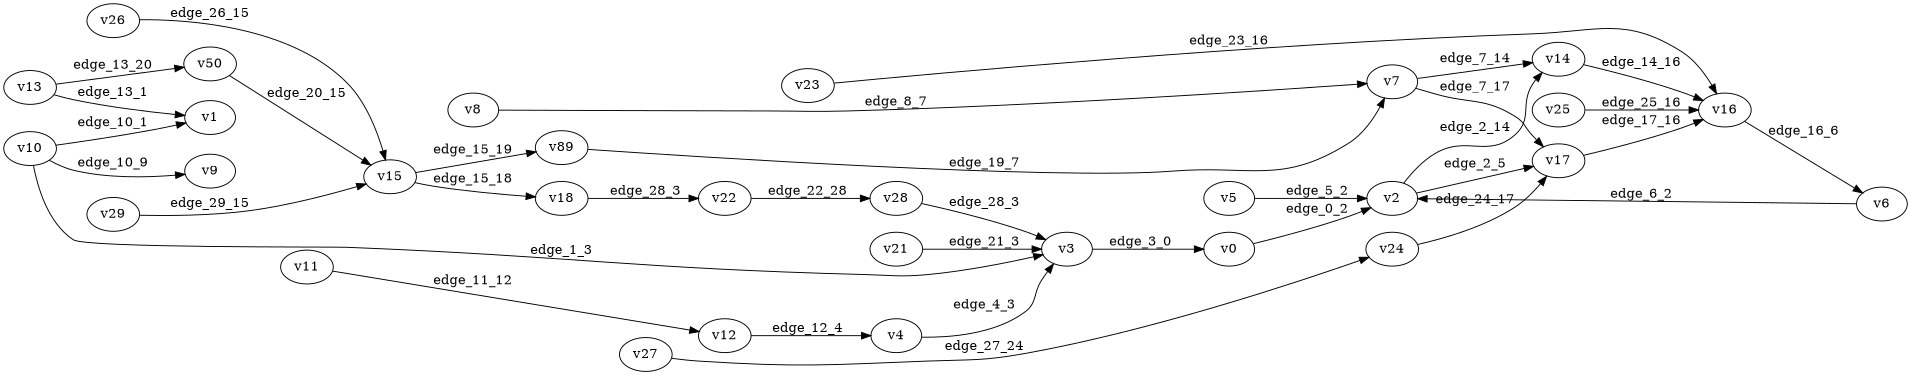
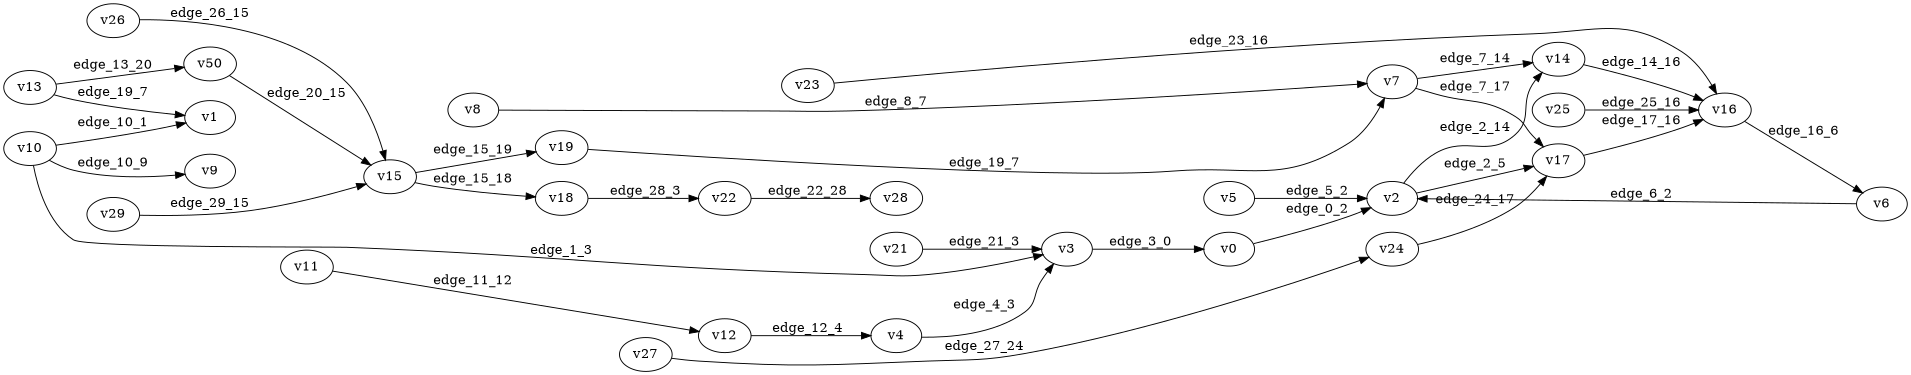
(113, 93) -> (113, 93)
(562, 148) -> (562, 148)
(980, 218) -> none
